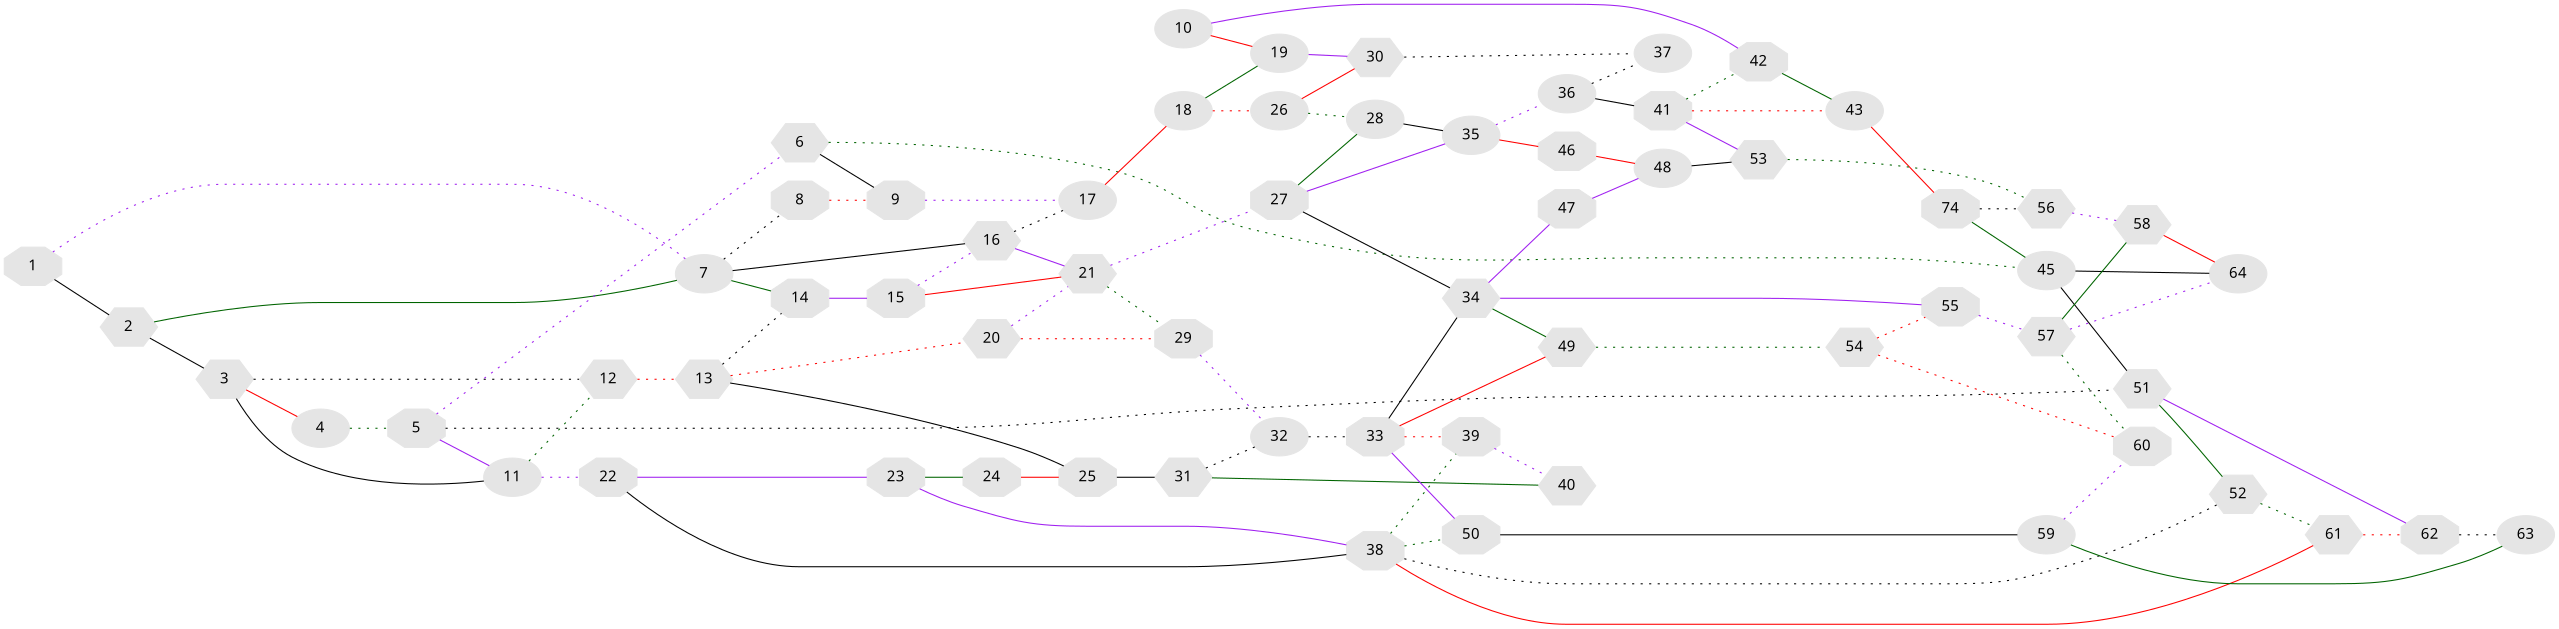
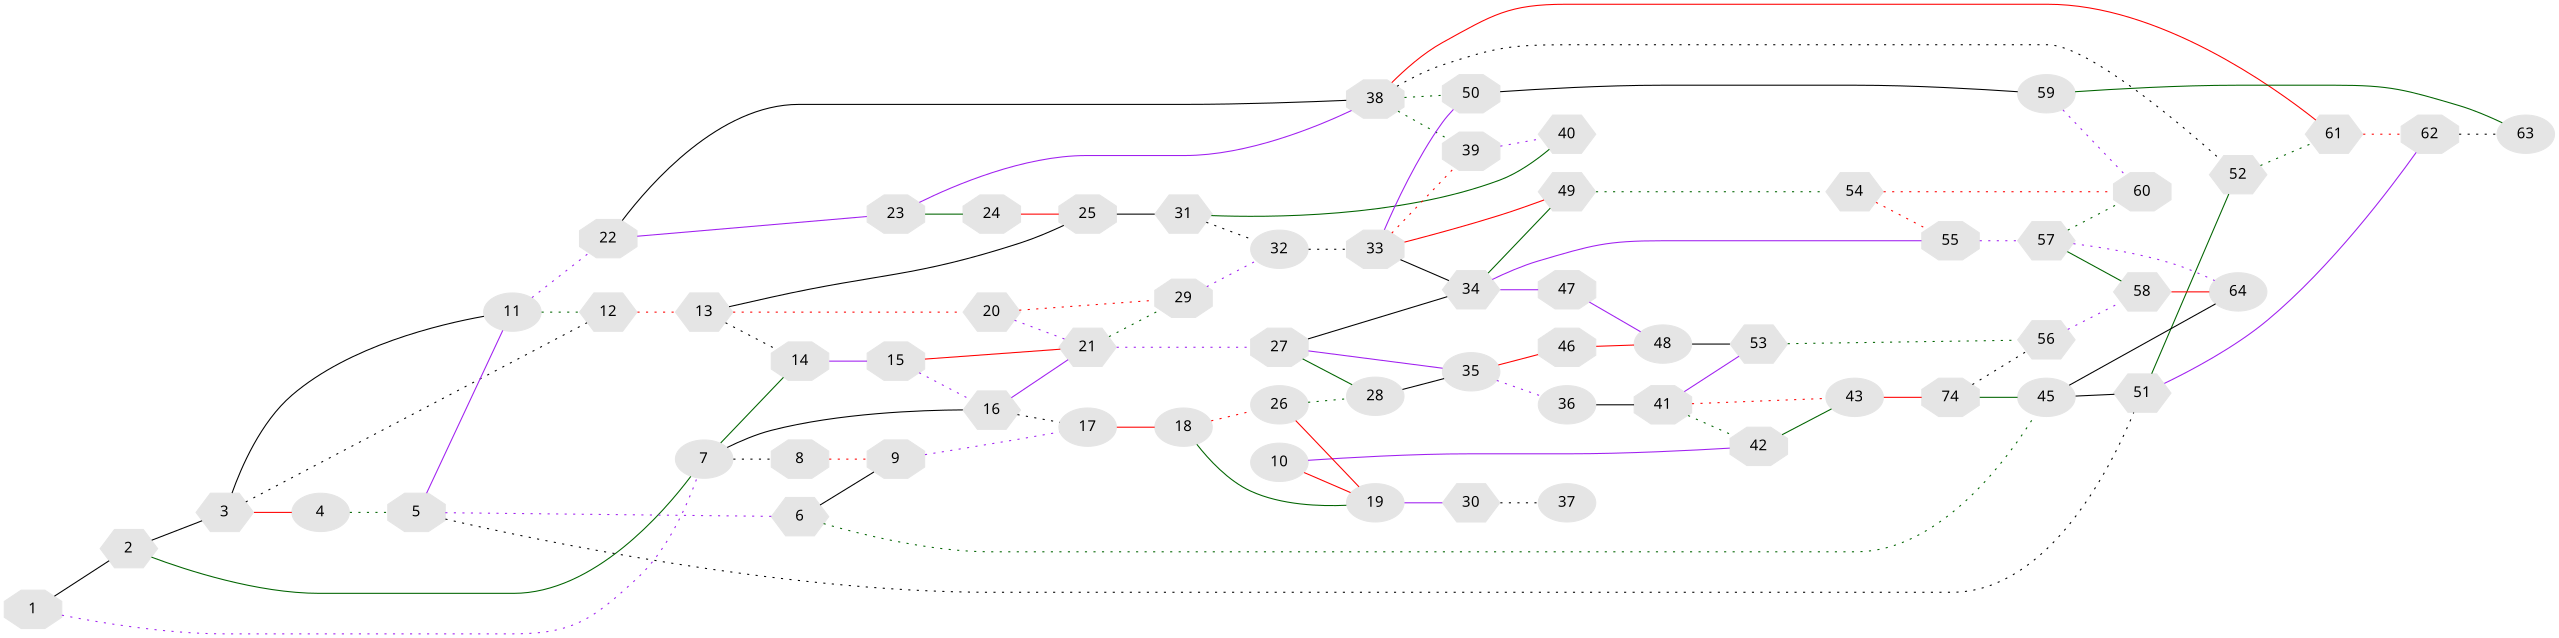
(1615, 74) -> none
(1328, 84) -> (1326, 452)
